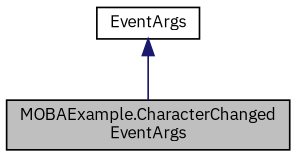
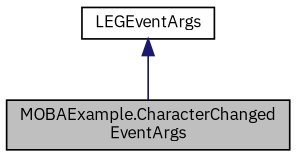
(148, 23) -> (148, 23)
